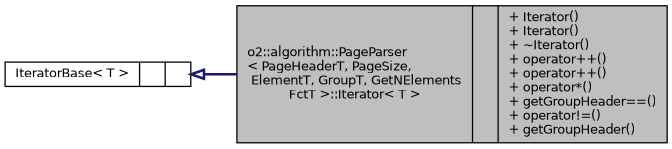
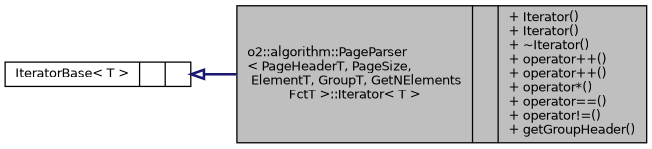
(583, 102) -> (558, 102)
